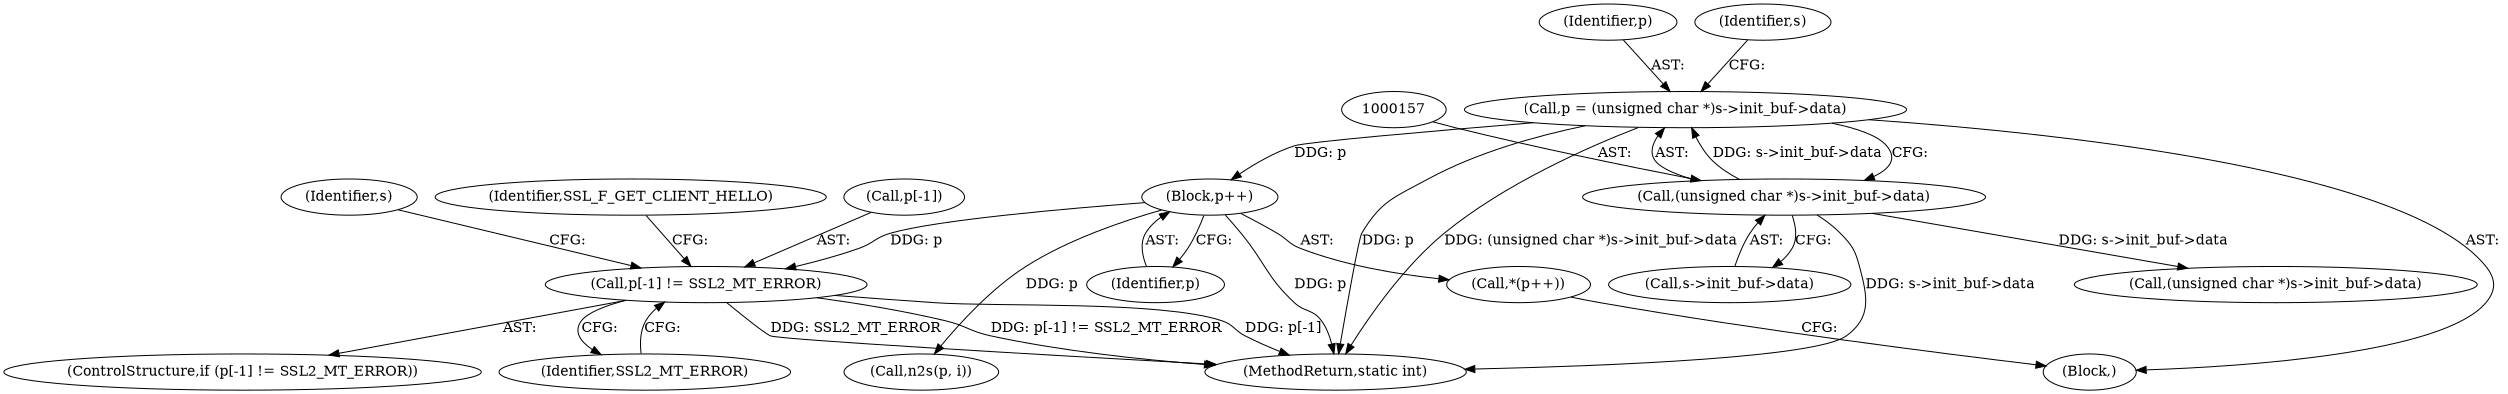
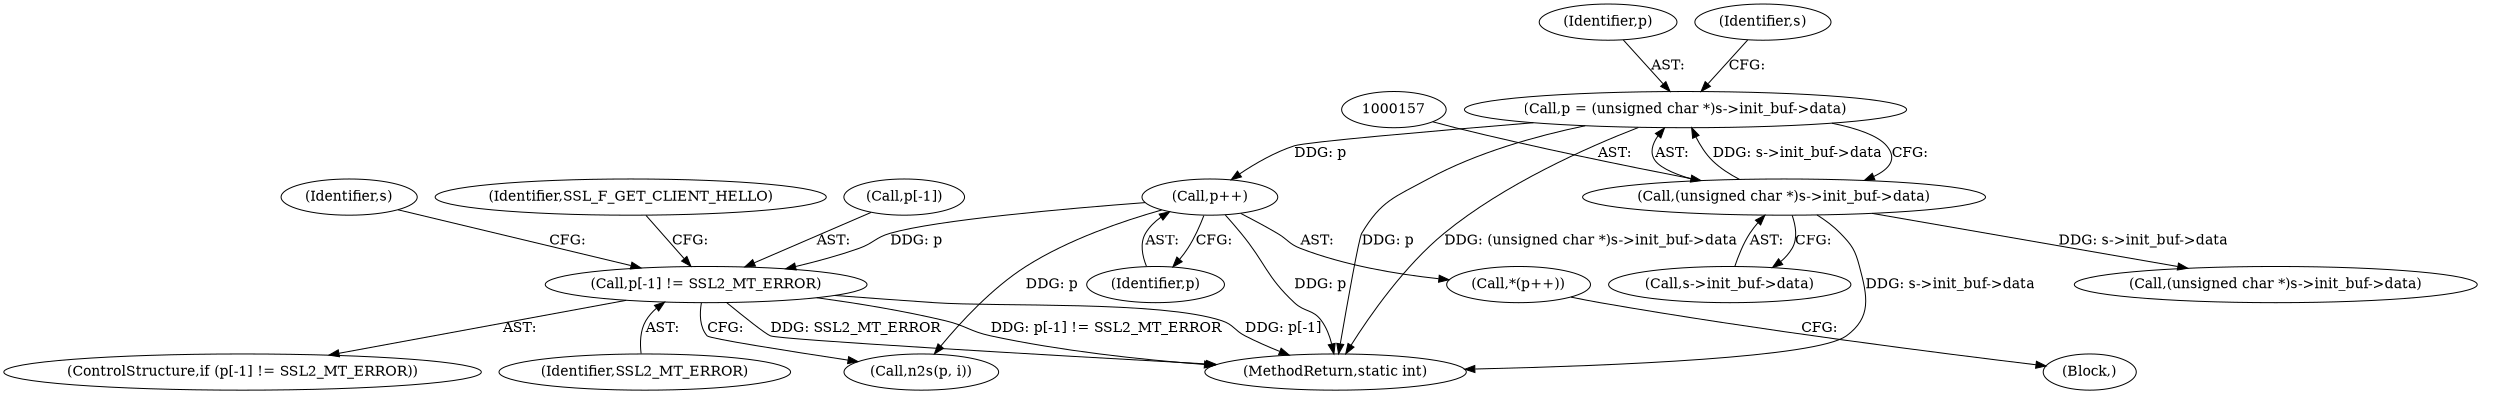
(1210, 197) -> (1210, 197)
(2378, 203) -> none
(587, 316) -> (760, 346)
(665, 328) -> (665, 328)
